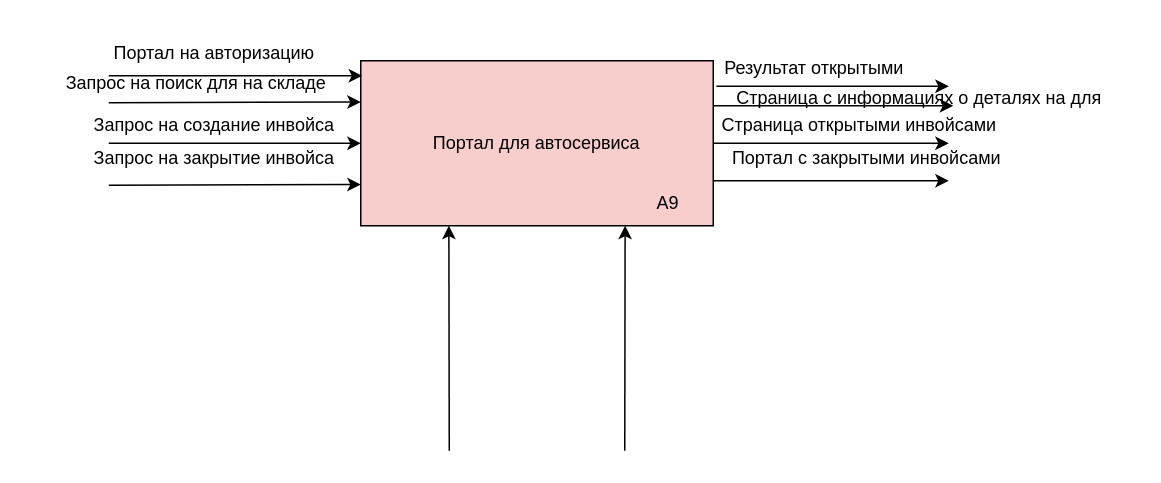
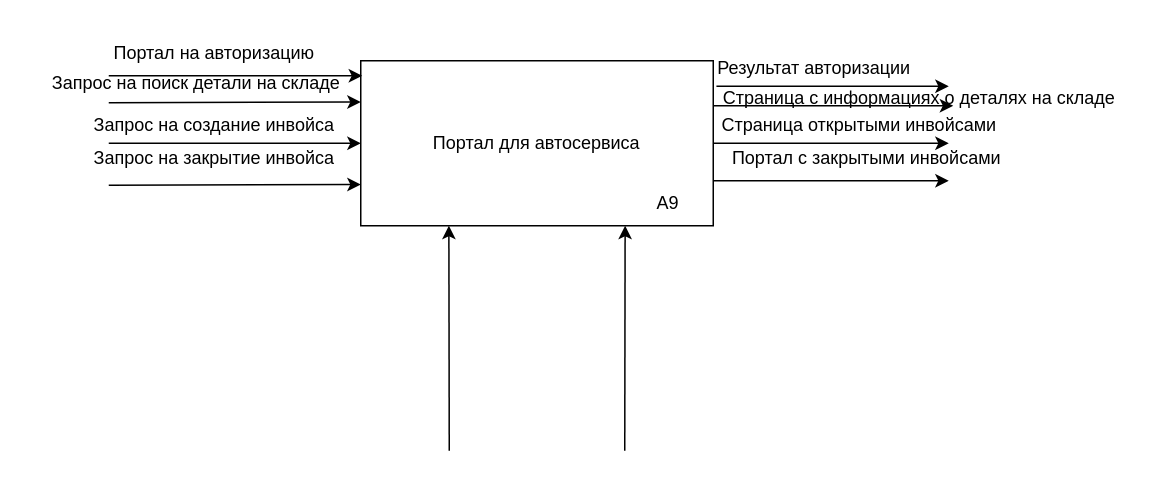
(815, 68) -> (815, 68)
(197, 83) -> (197, 83)
(920, 98) -> (920, 98)
(537, 143) -> (537, 143)
